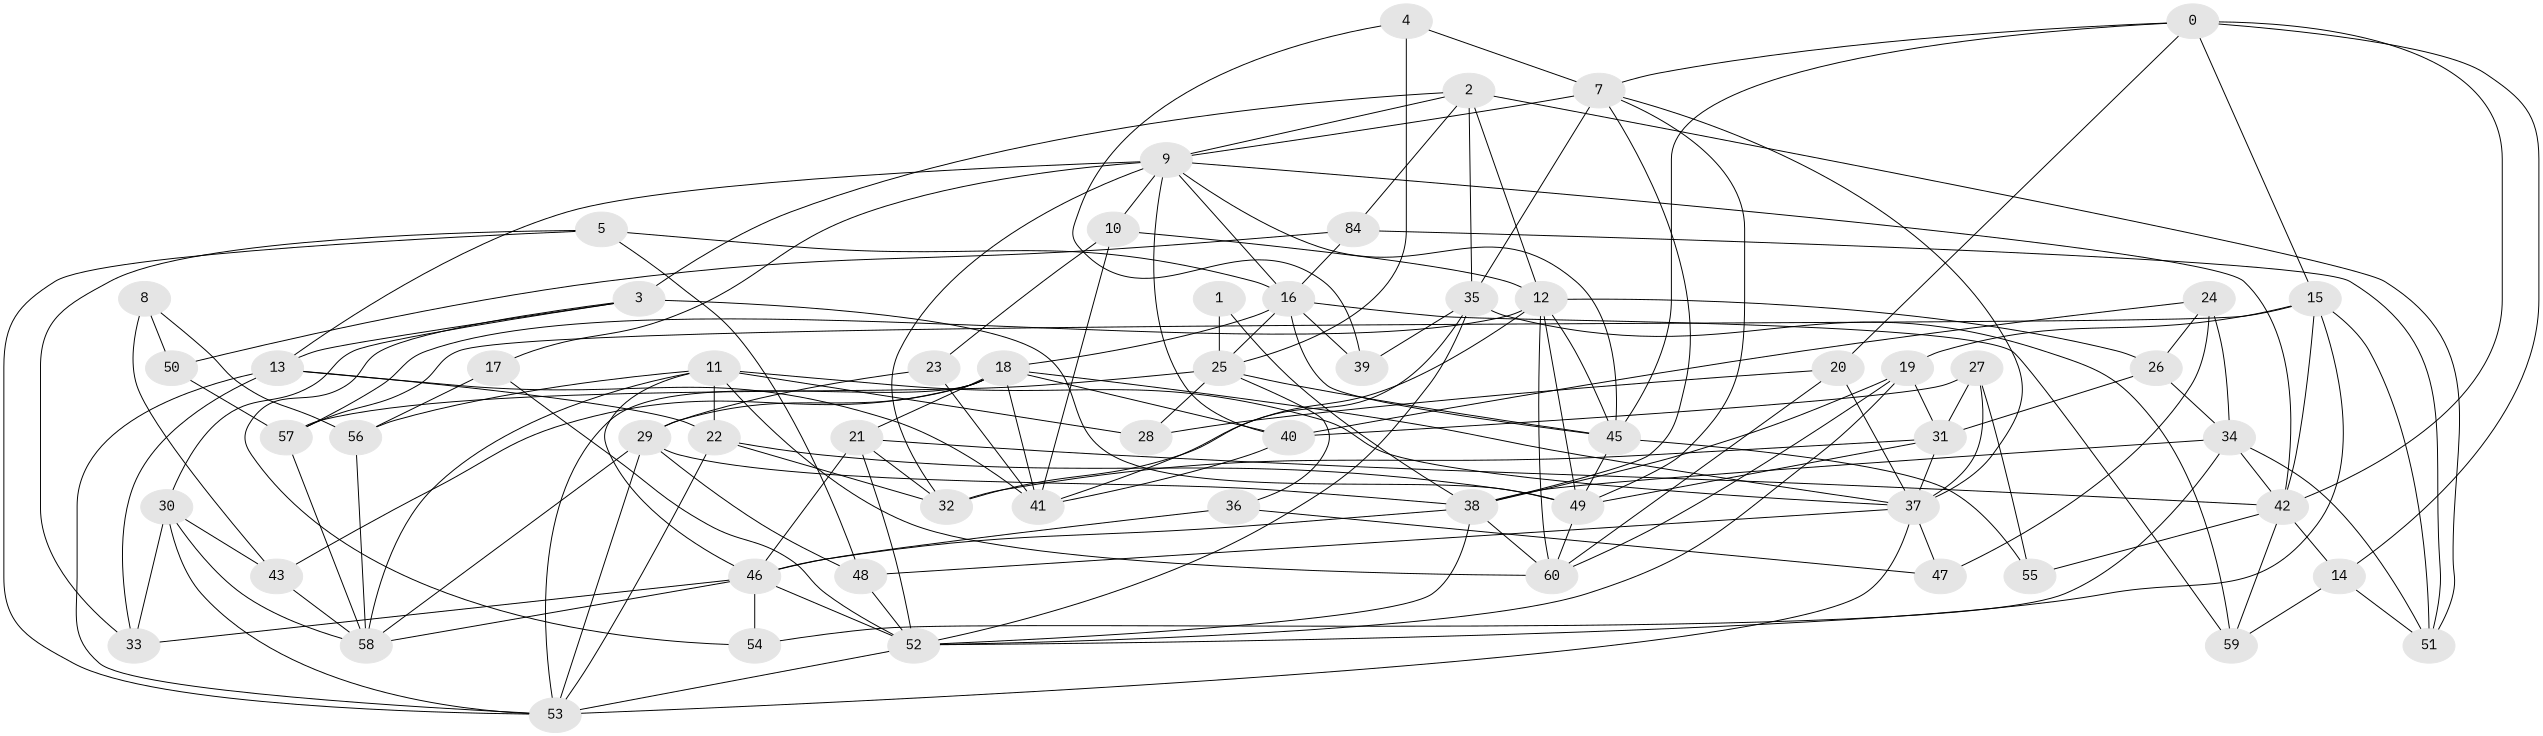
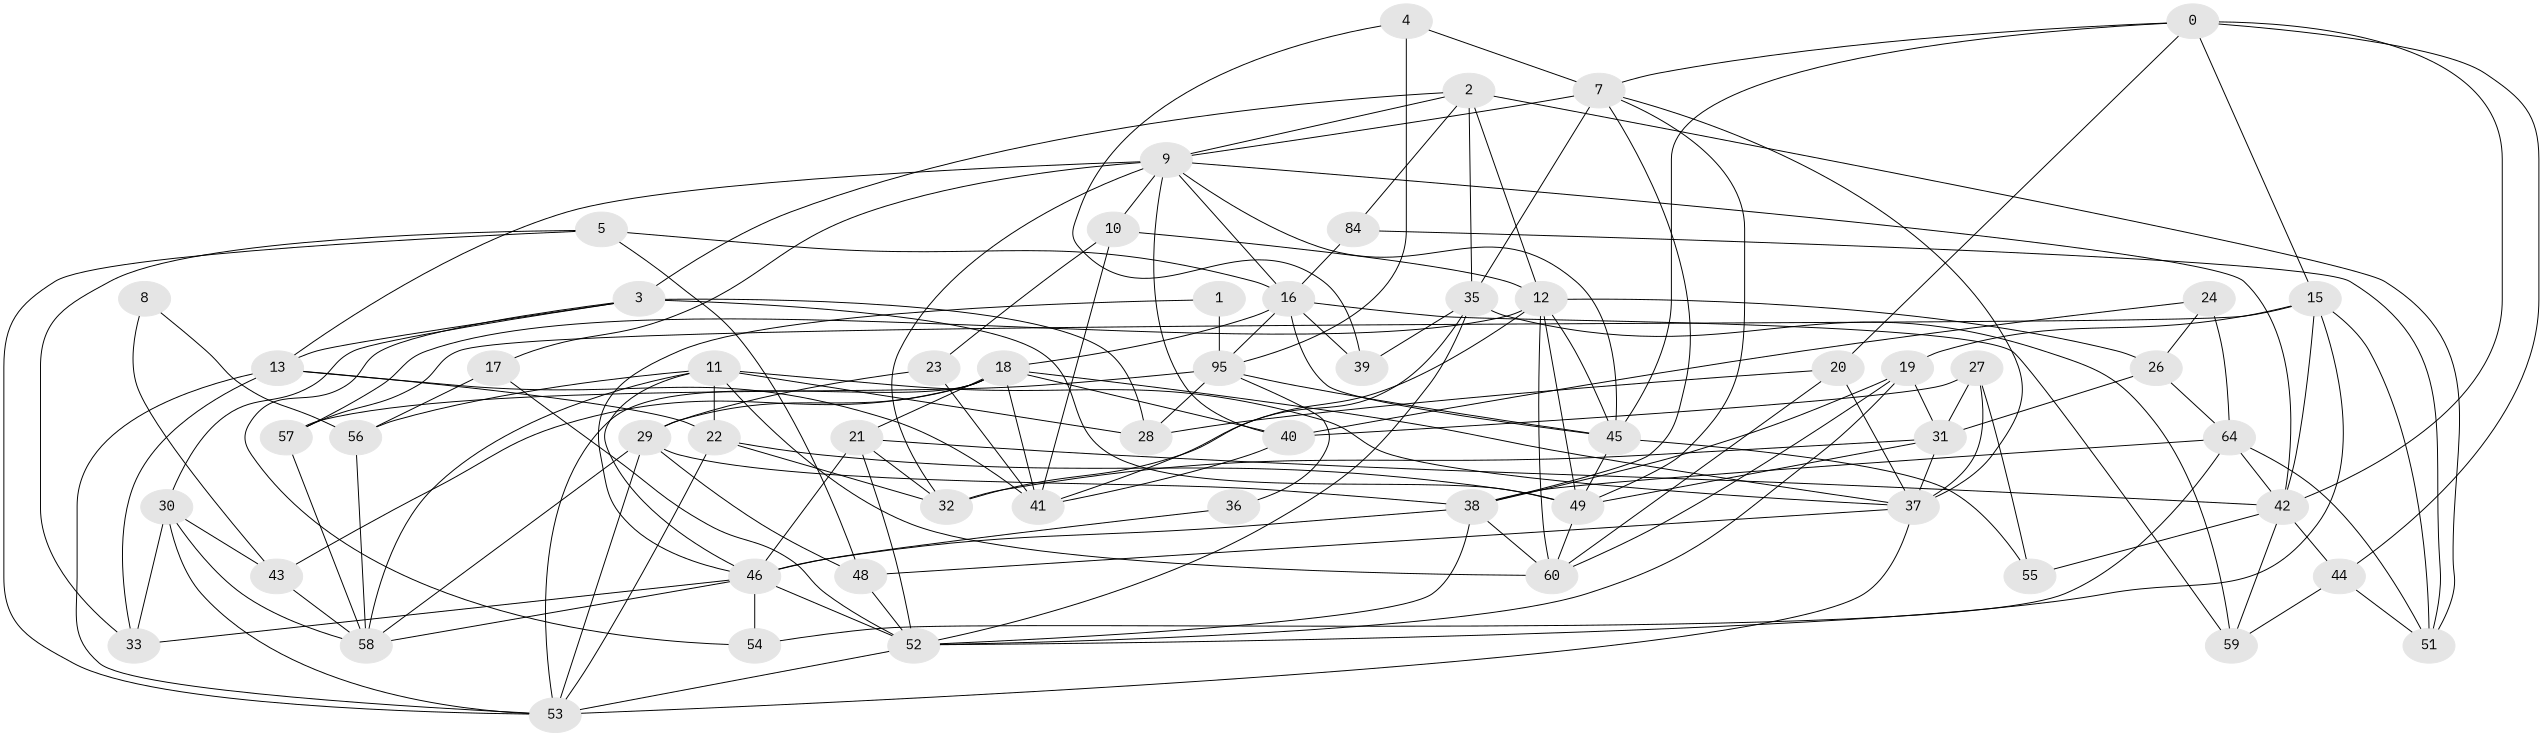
none -> (903, 306)
(172, 368) -> none
(1219, 368) -> (1219, 368)
(1340, 419) -> (790, 326)
(2229, 438) -> (2229, 438)
(1940, 576) -> none
(2339, 576) -> (2339, 576)
